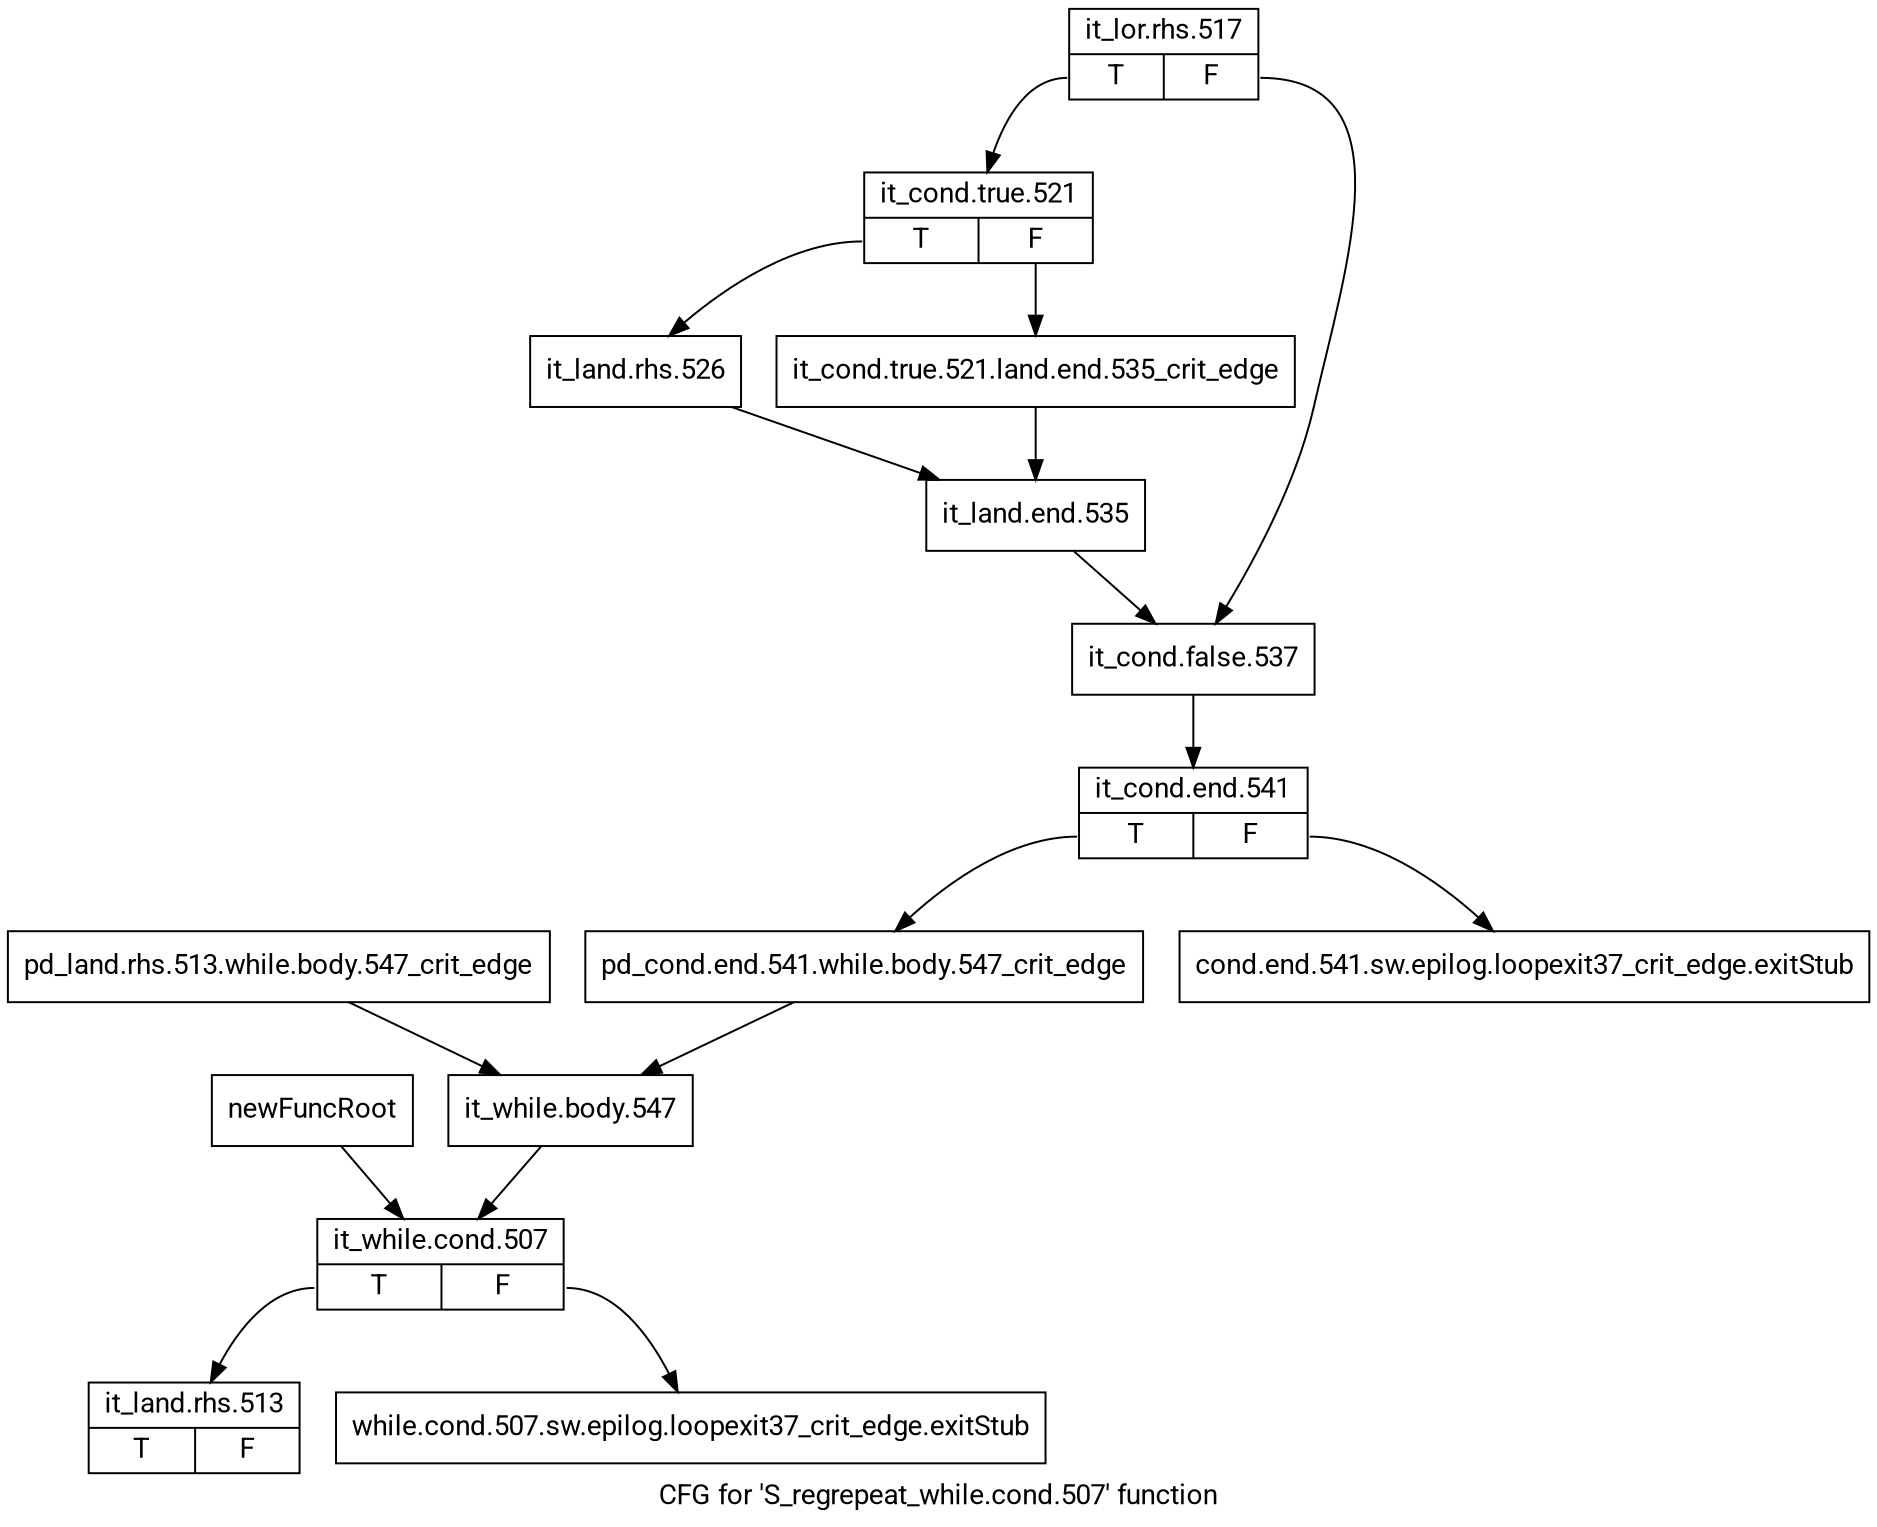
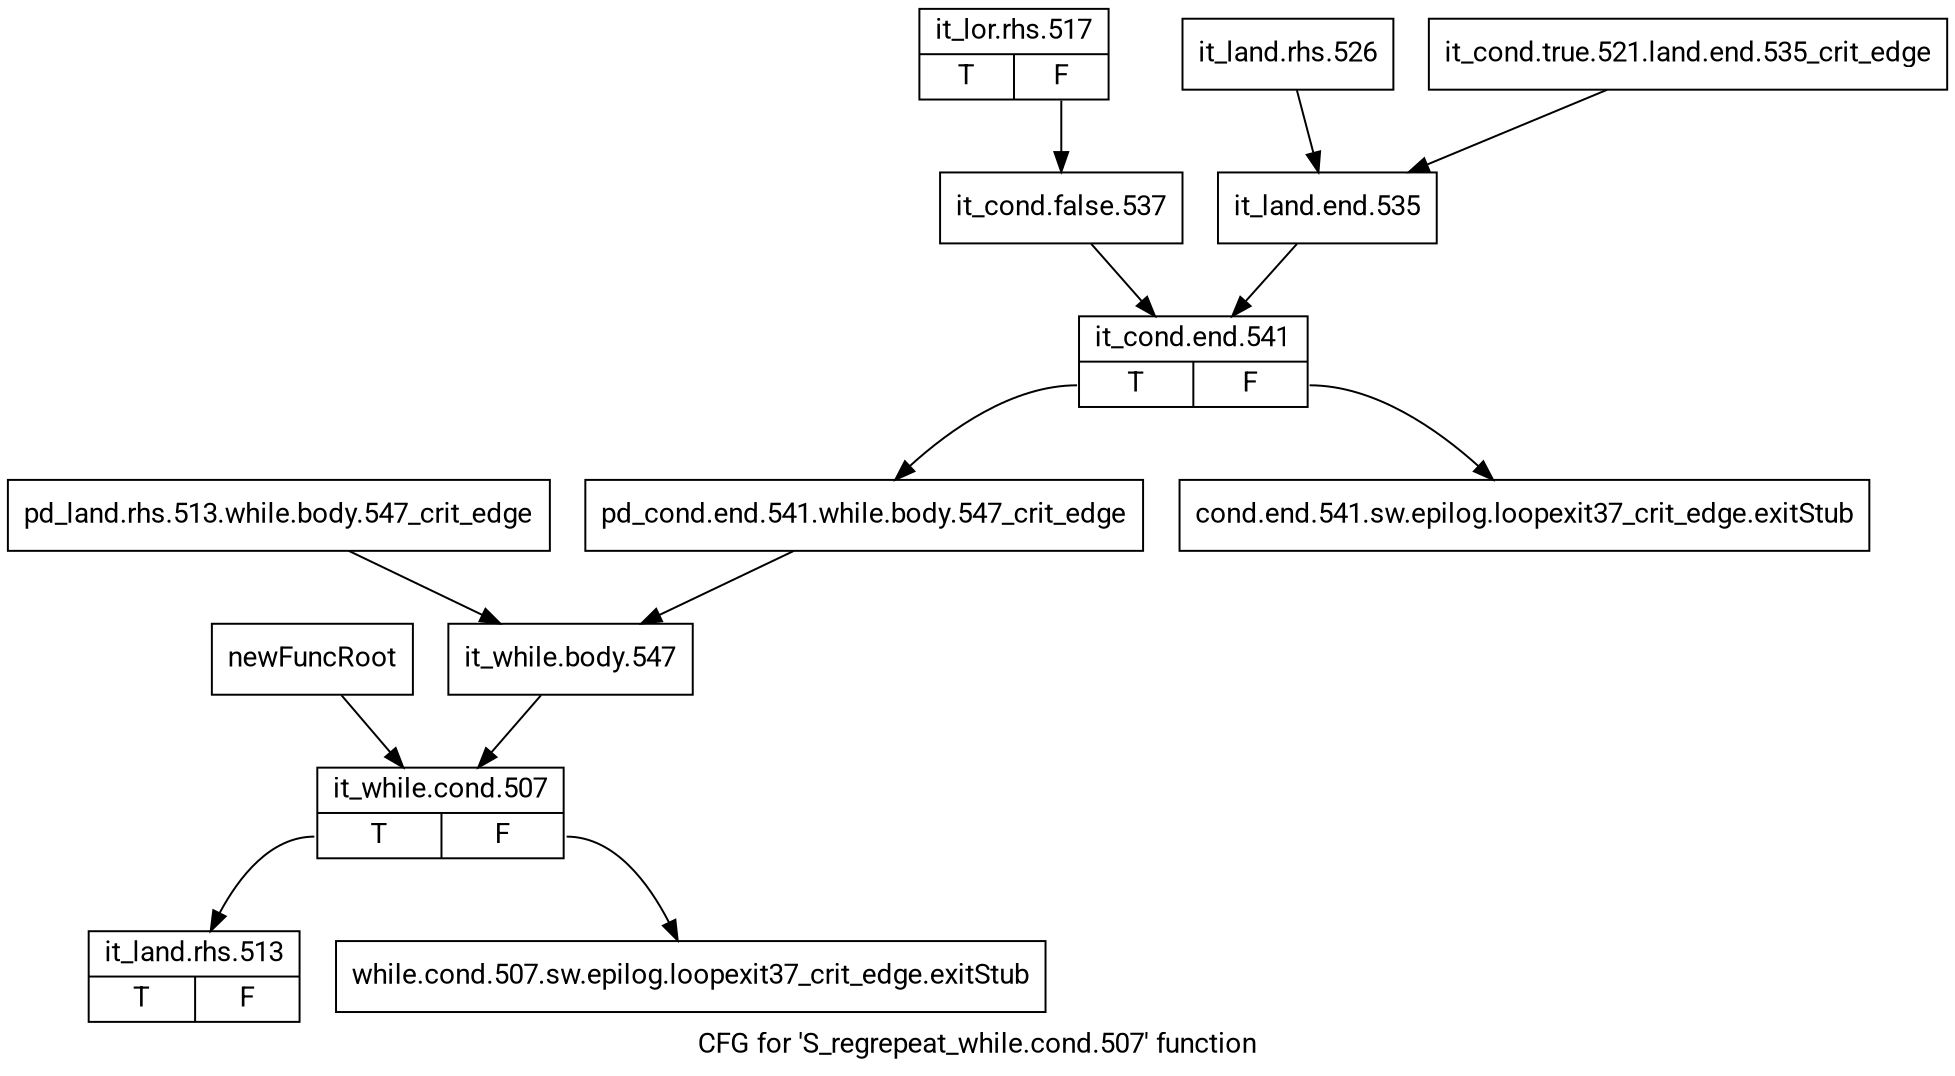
(979, 218) -> none
(1107, 581) -> (1271, 272)
